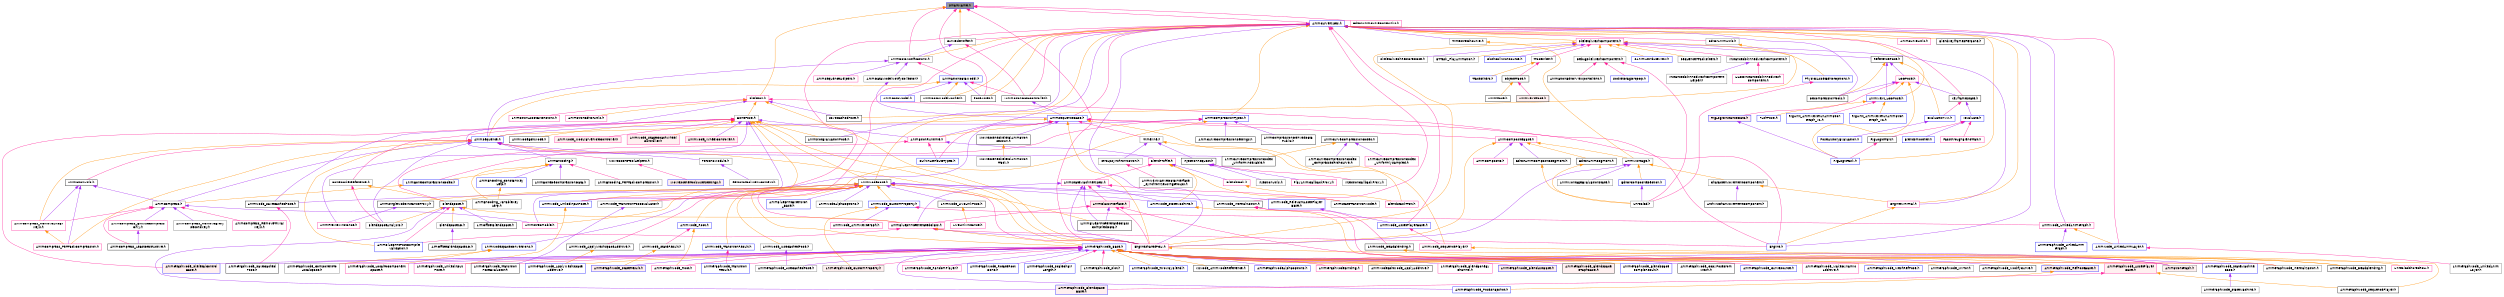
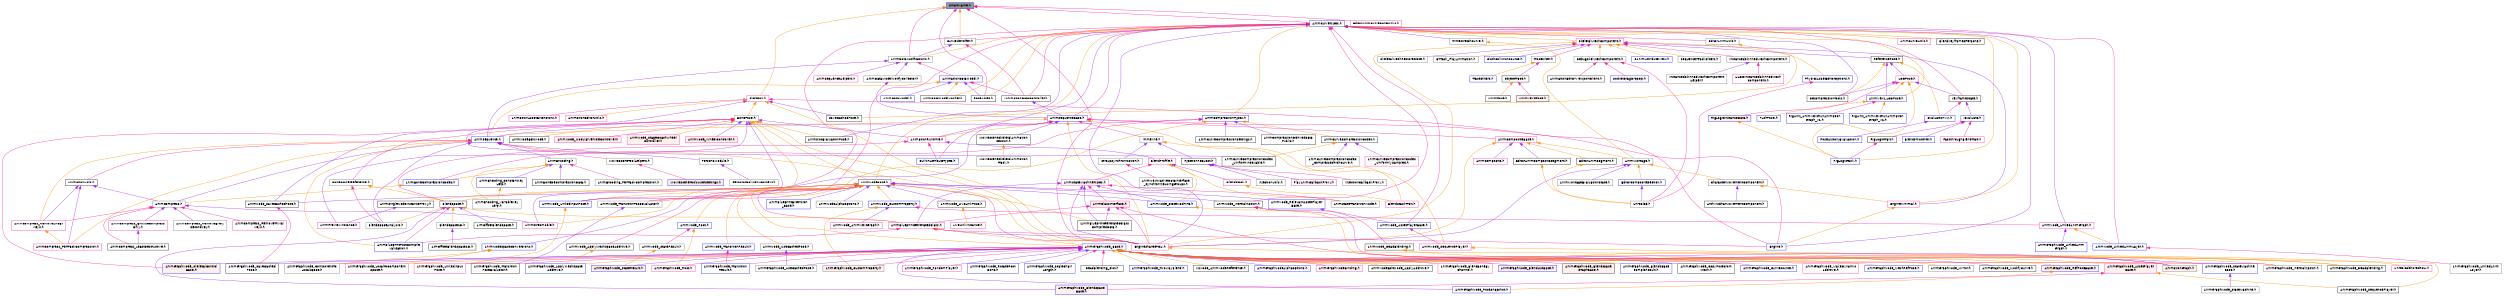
none -> (1302, 132)
(1789, 140) -> (1789, 140)
(743, 254) -> (743, 254)
(1102, 268) -> (1102, 268)
